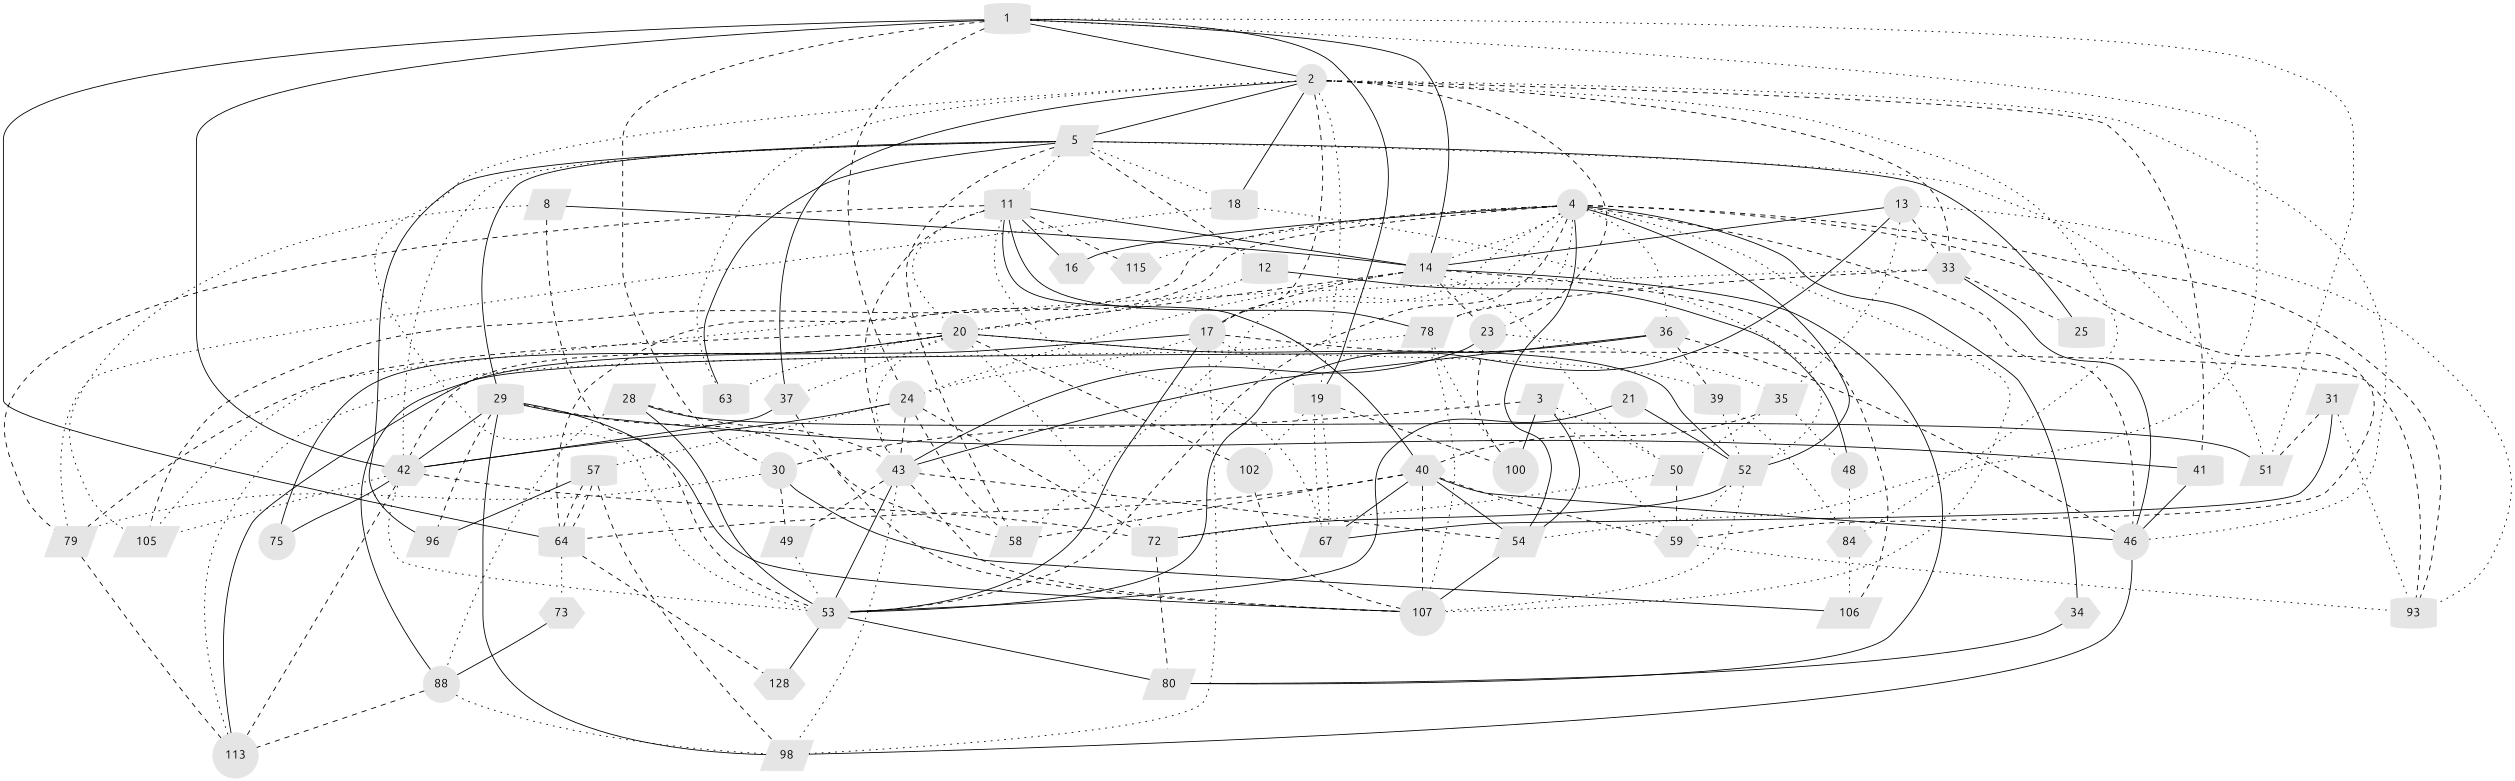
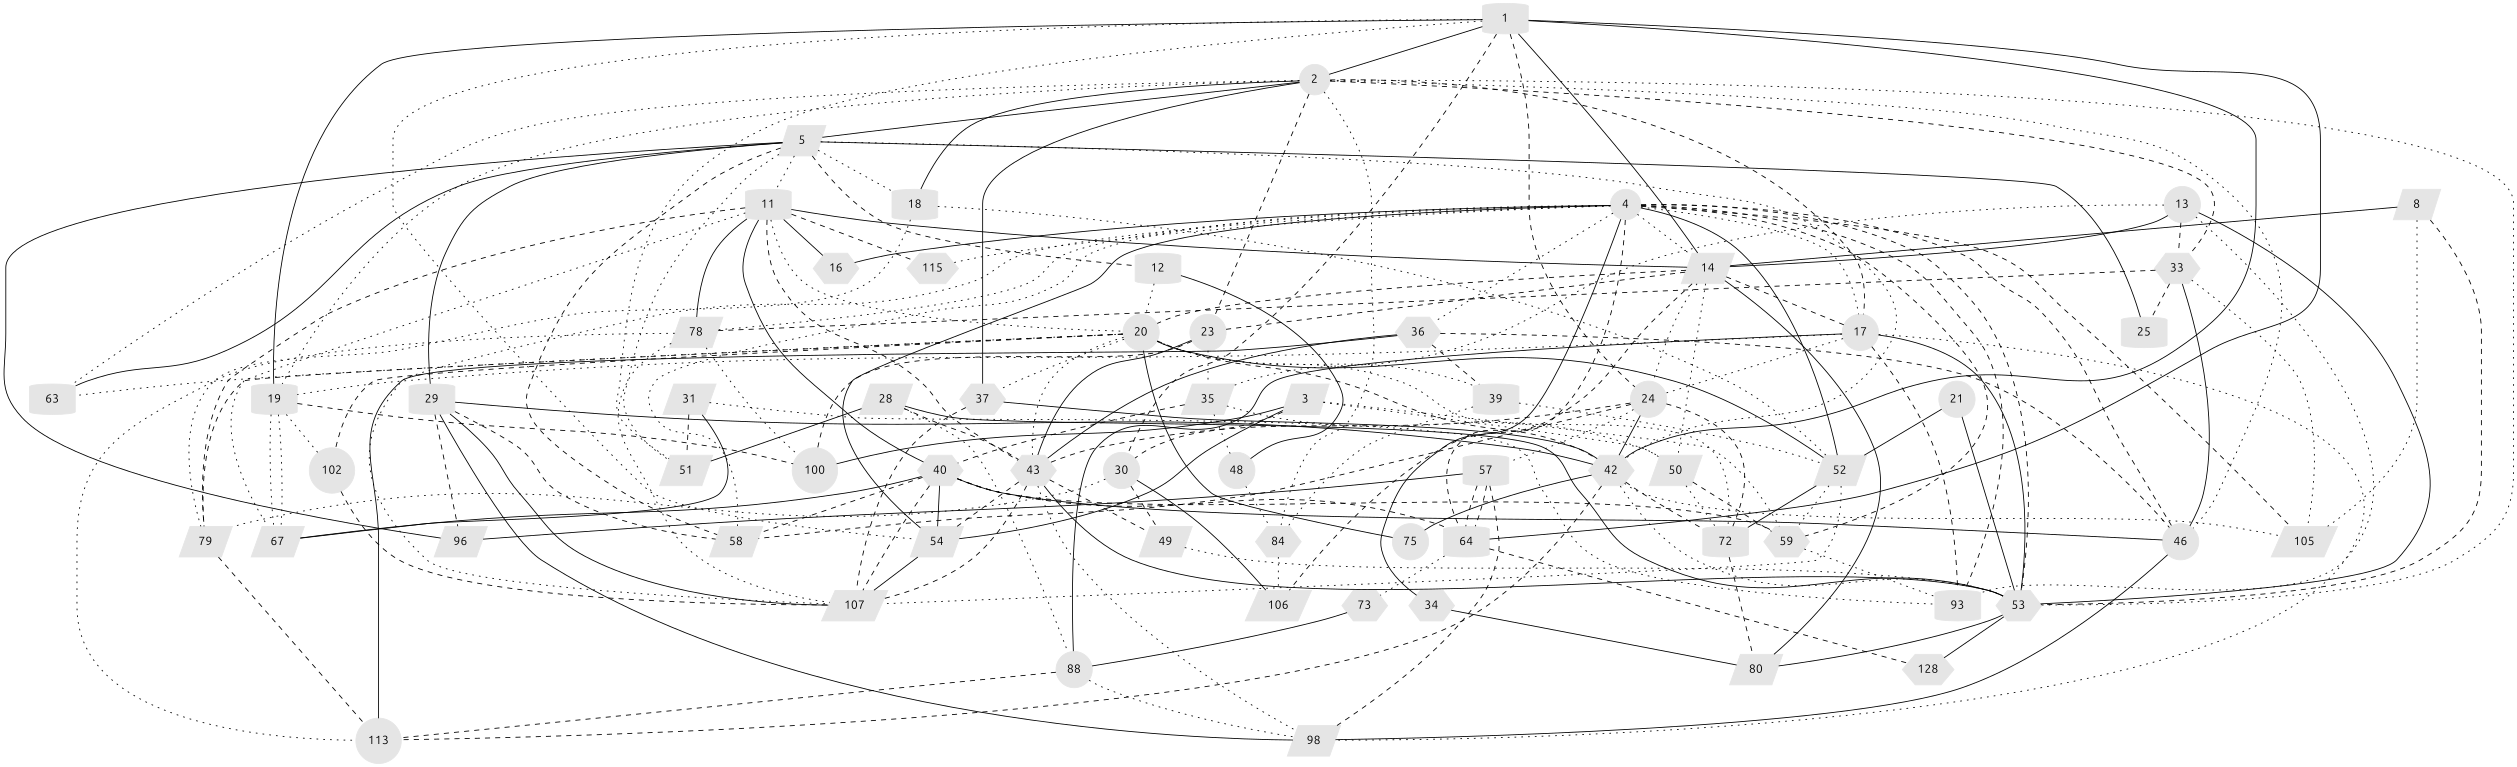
(2200, 470) -> none
(1422, 613) -> (855, 606)
